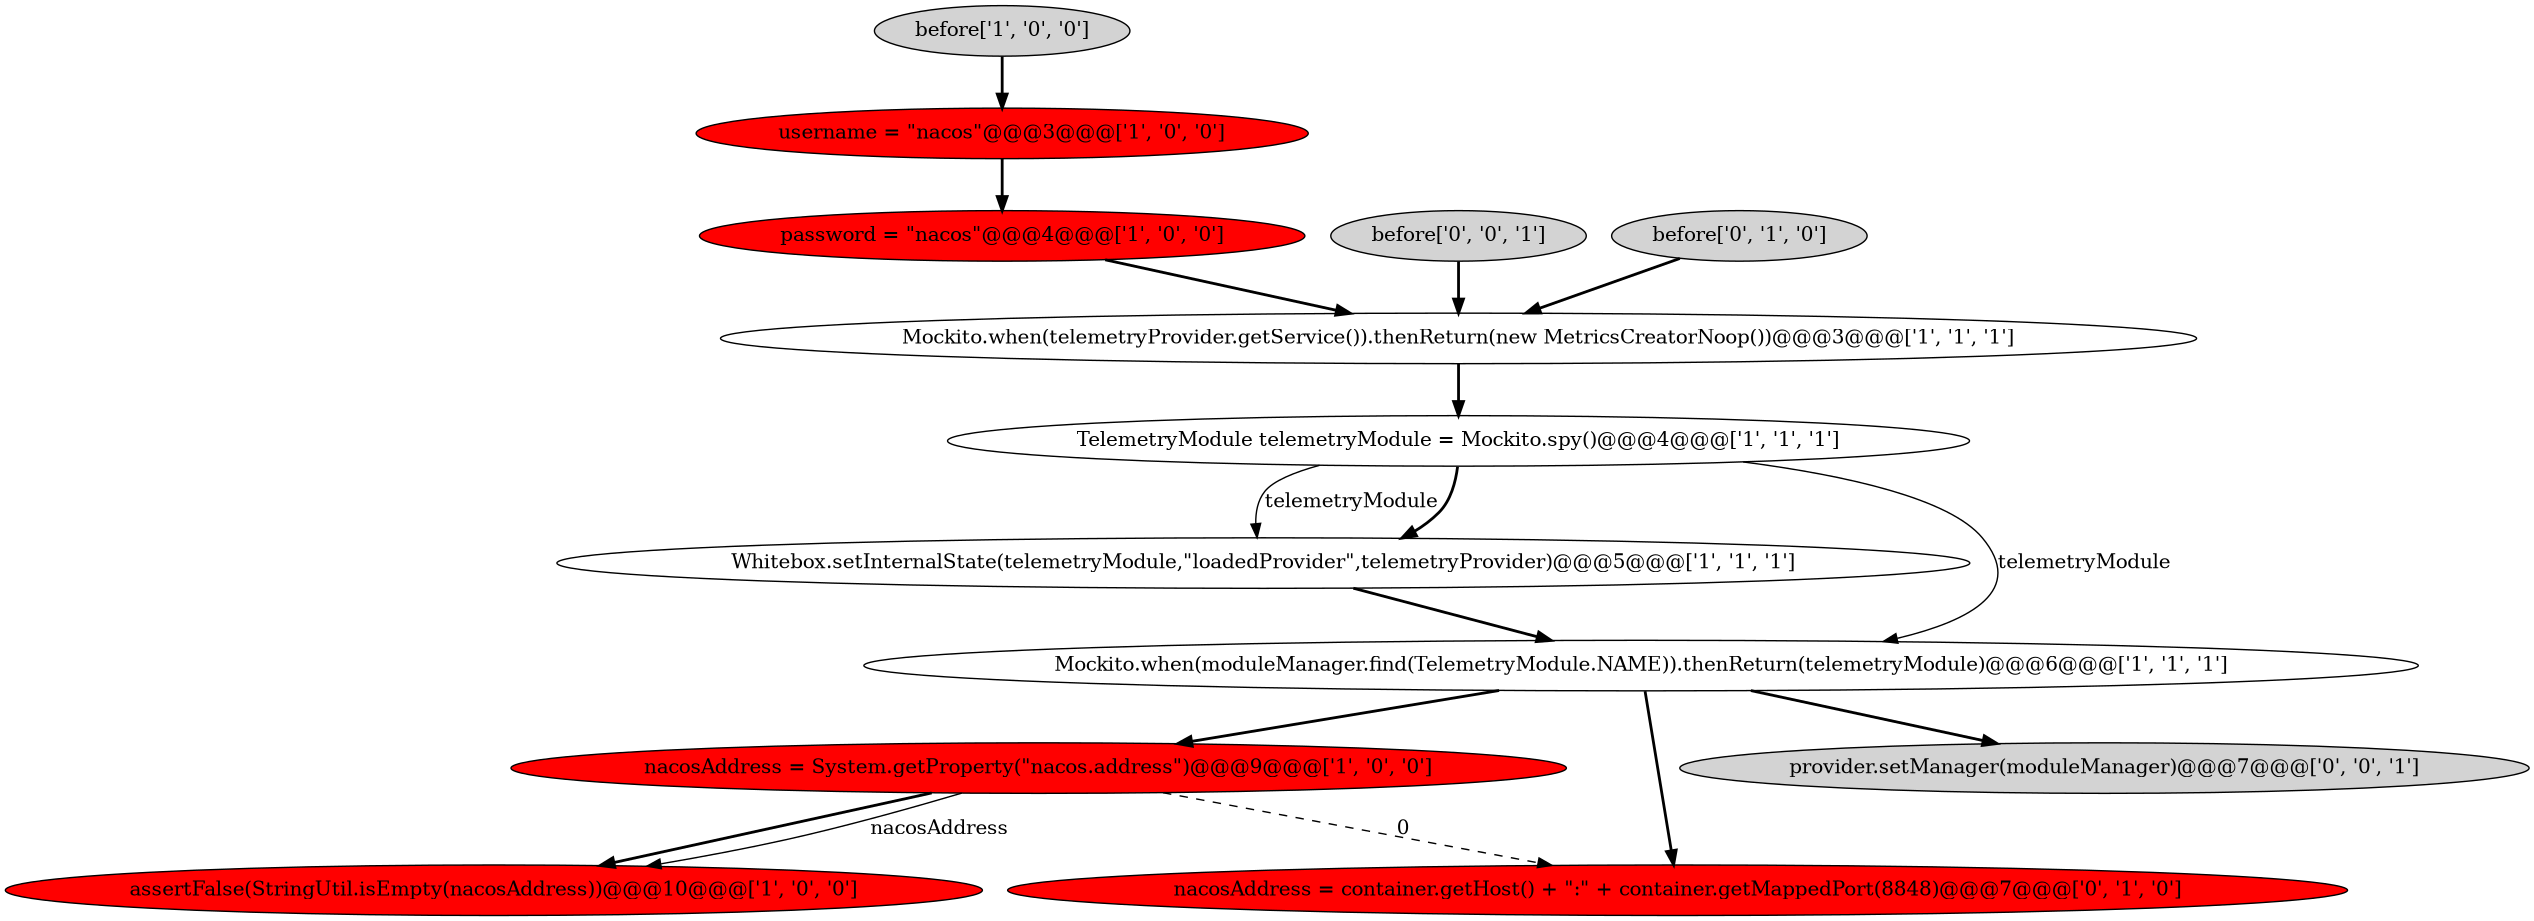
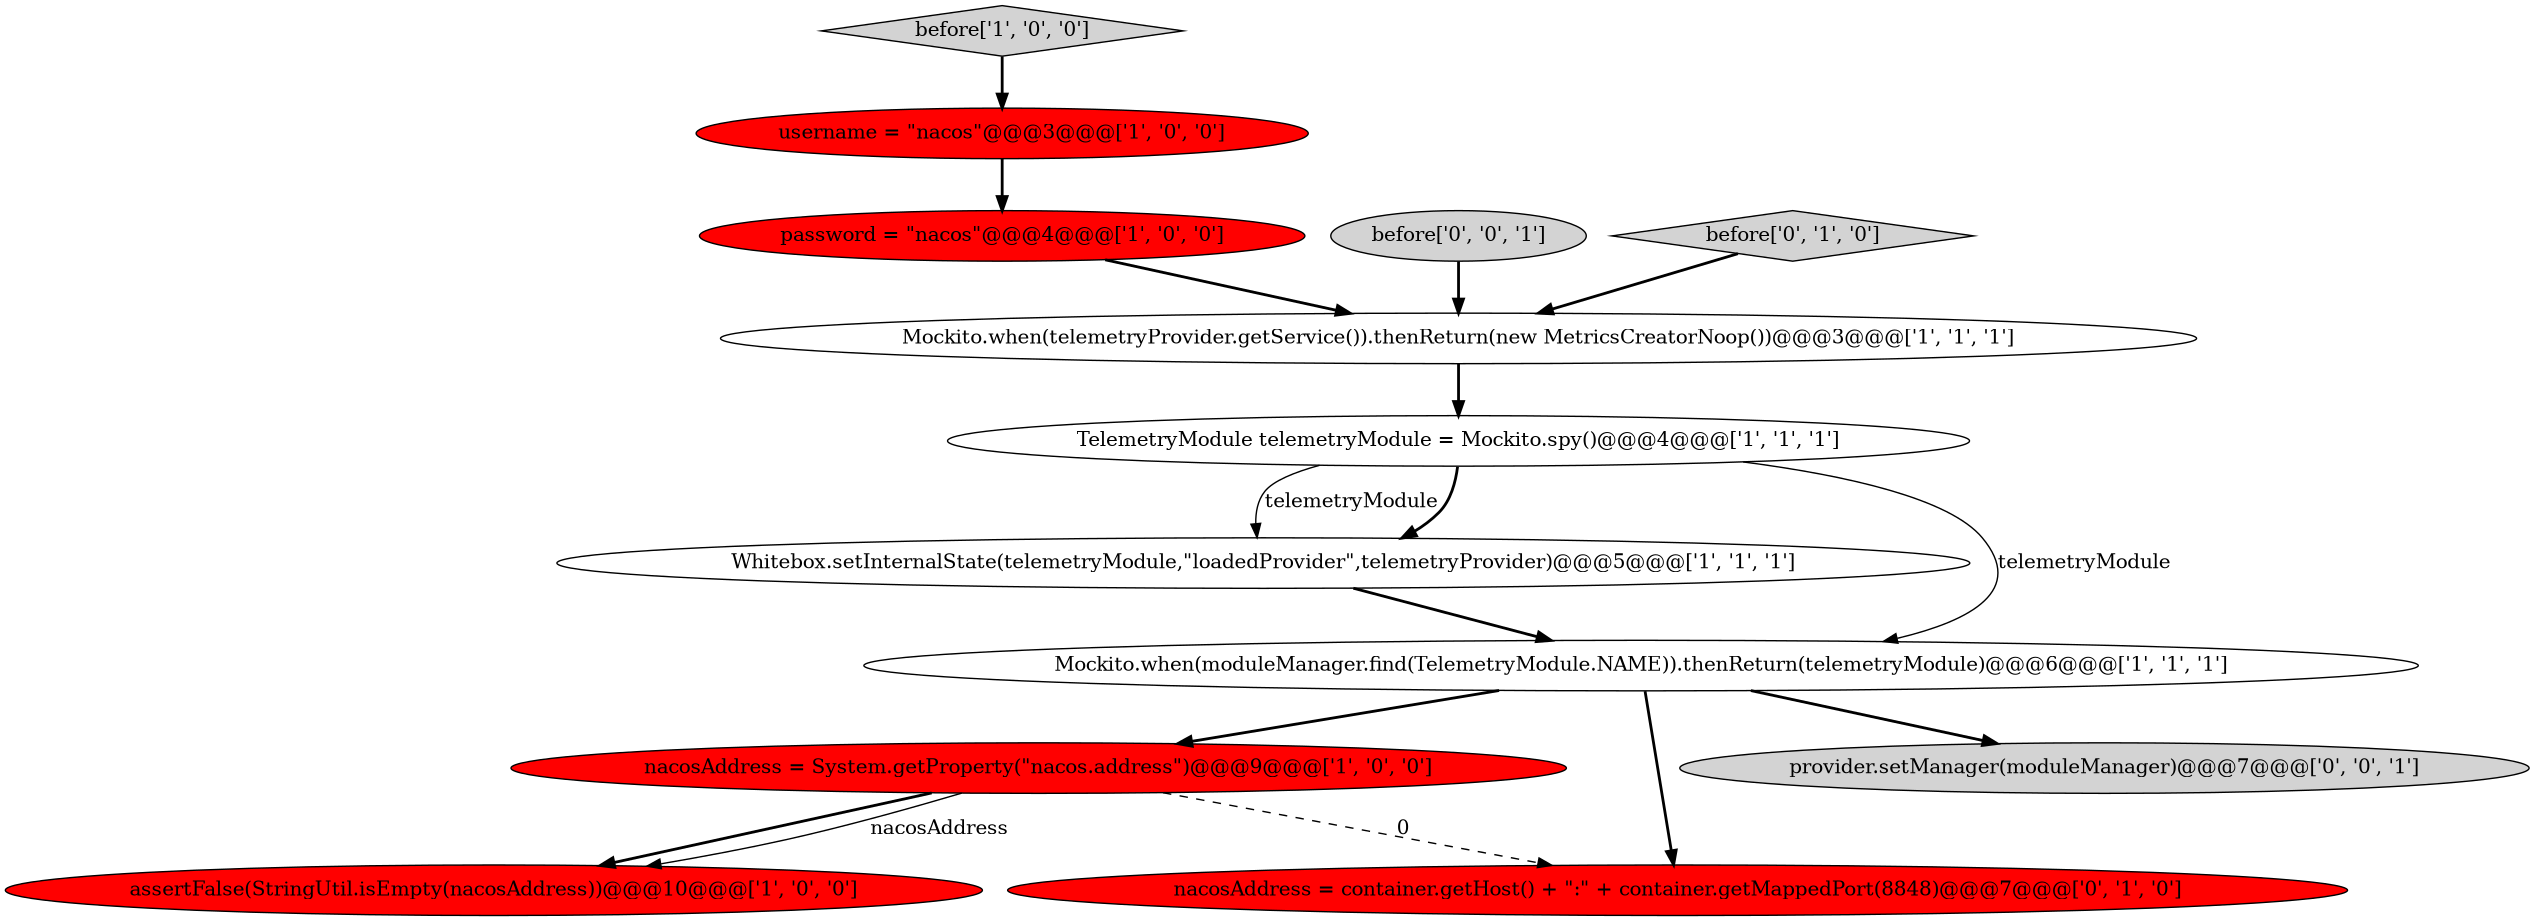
(1002, 31) -> (1002, 31)
(1739, 236) -> (1793, 236)
